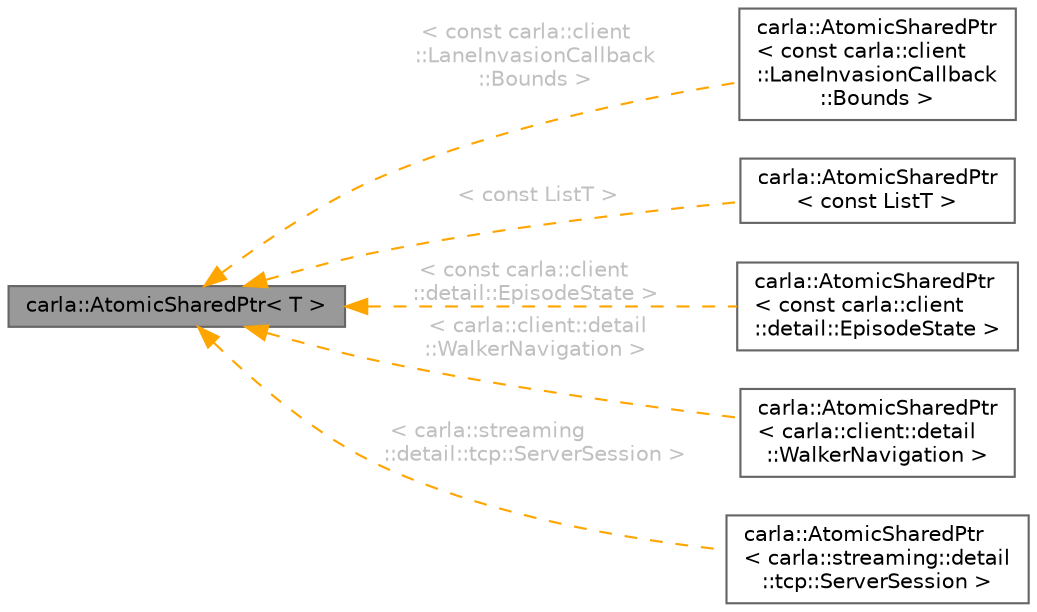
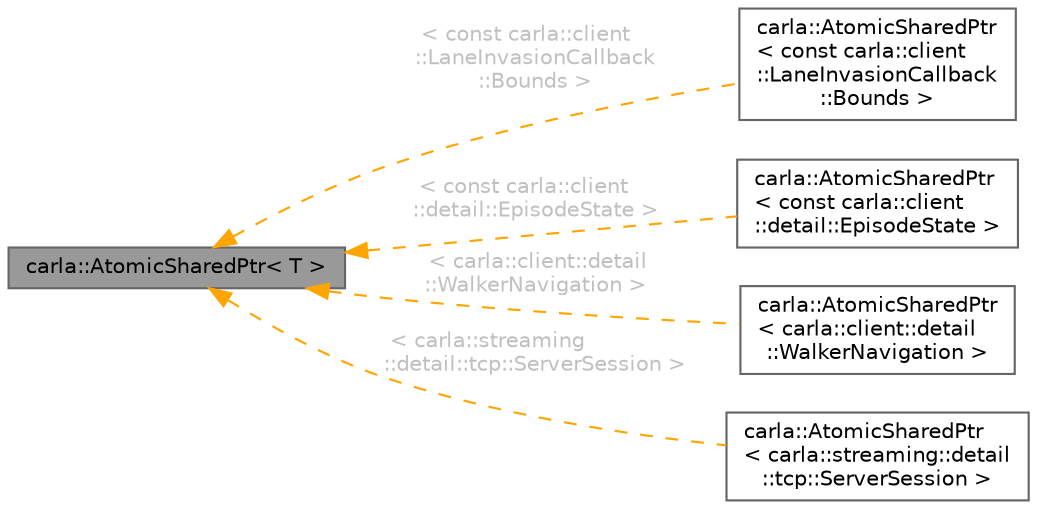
(878, 191) -> none
